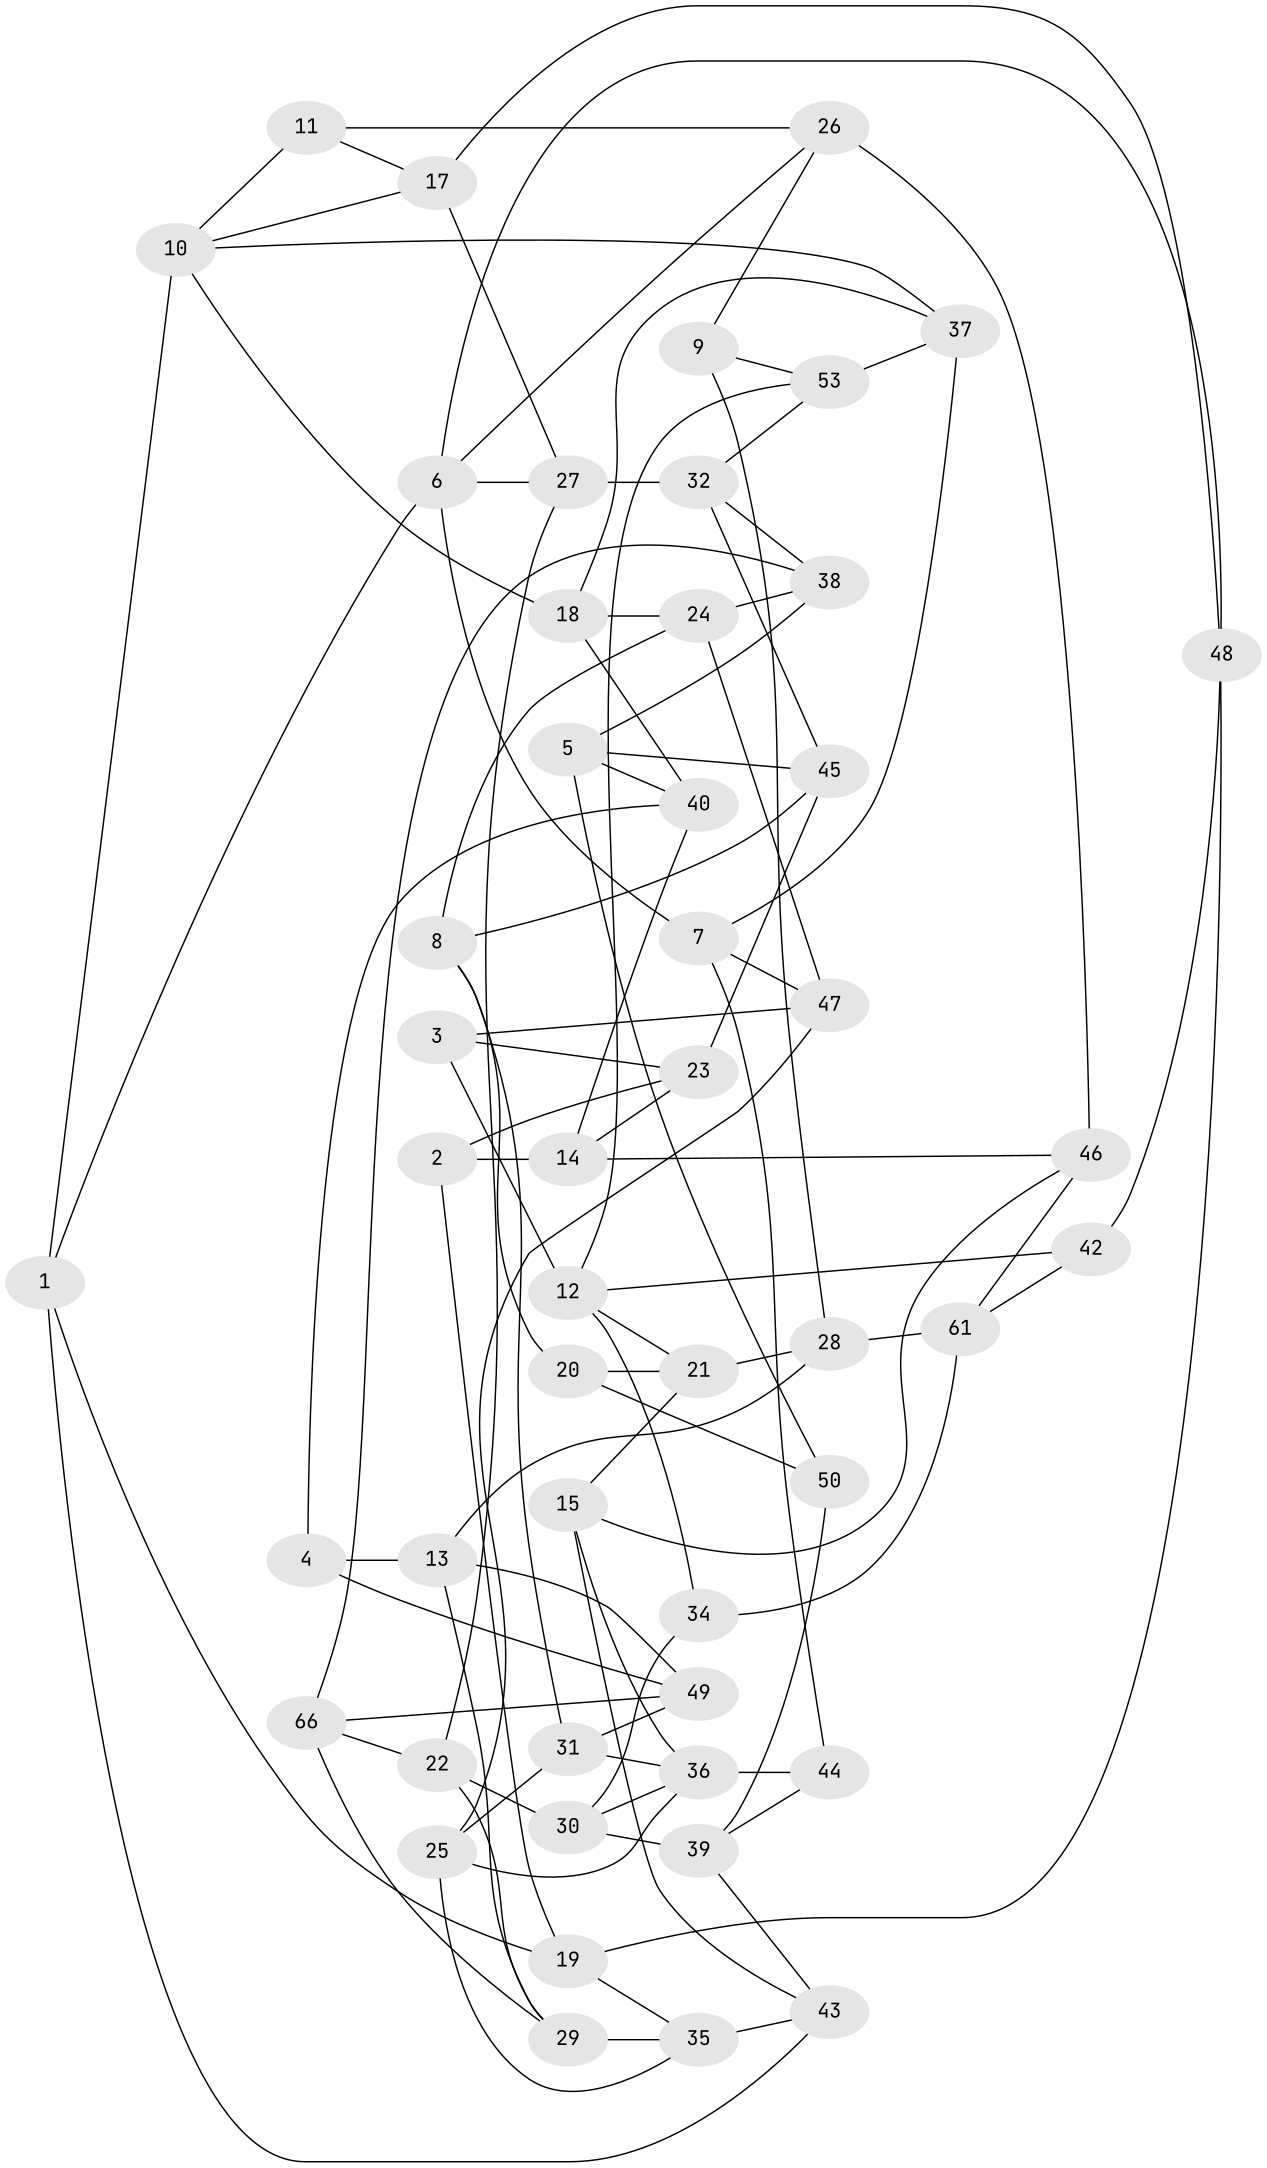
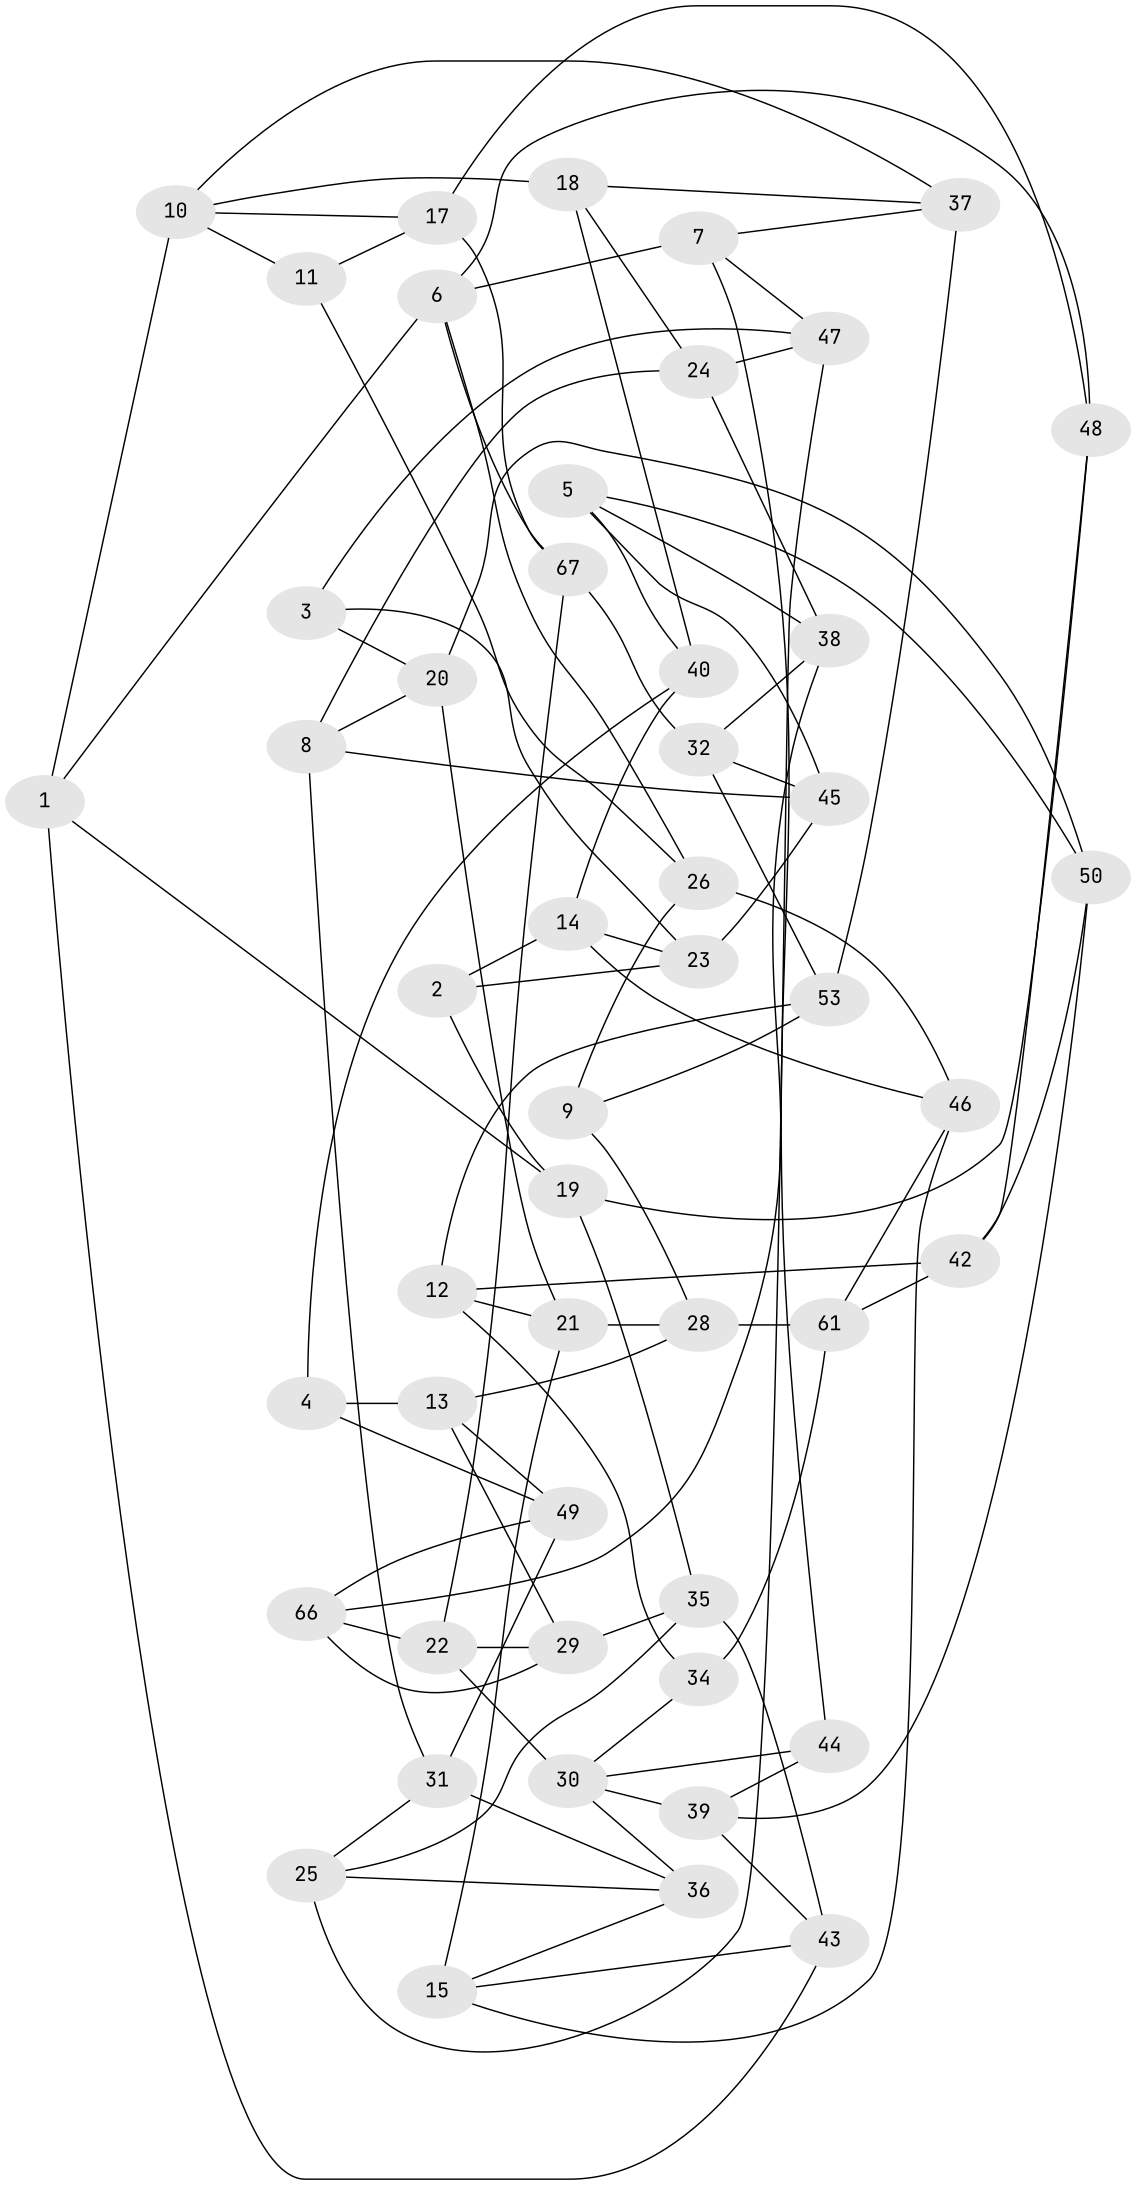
(568, 482) -> (568, 569)
none -> (1051, 1077)
(508, 1175) -> (372, 647)
(768, 1772) -> (699, 1764)
